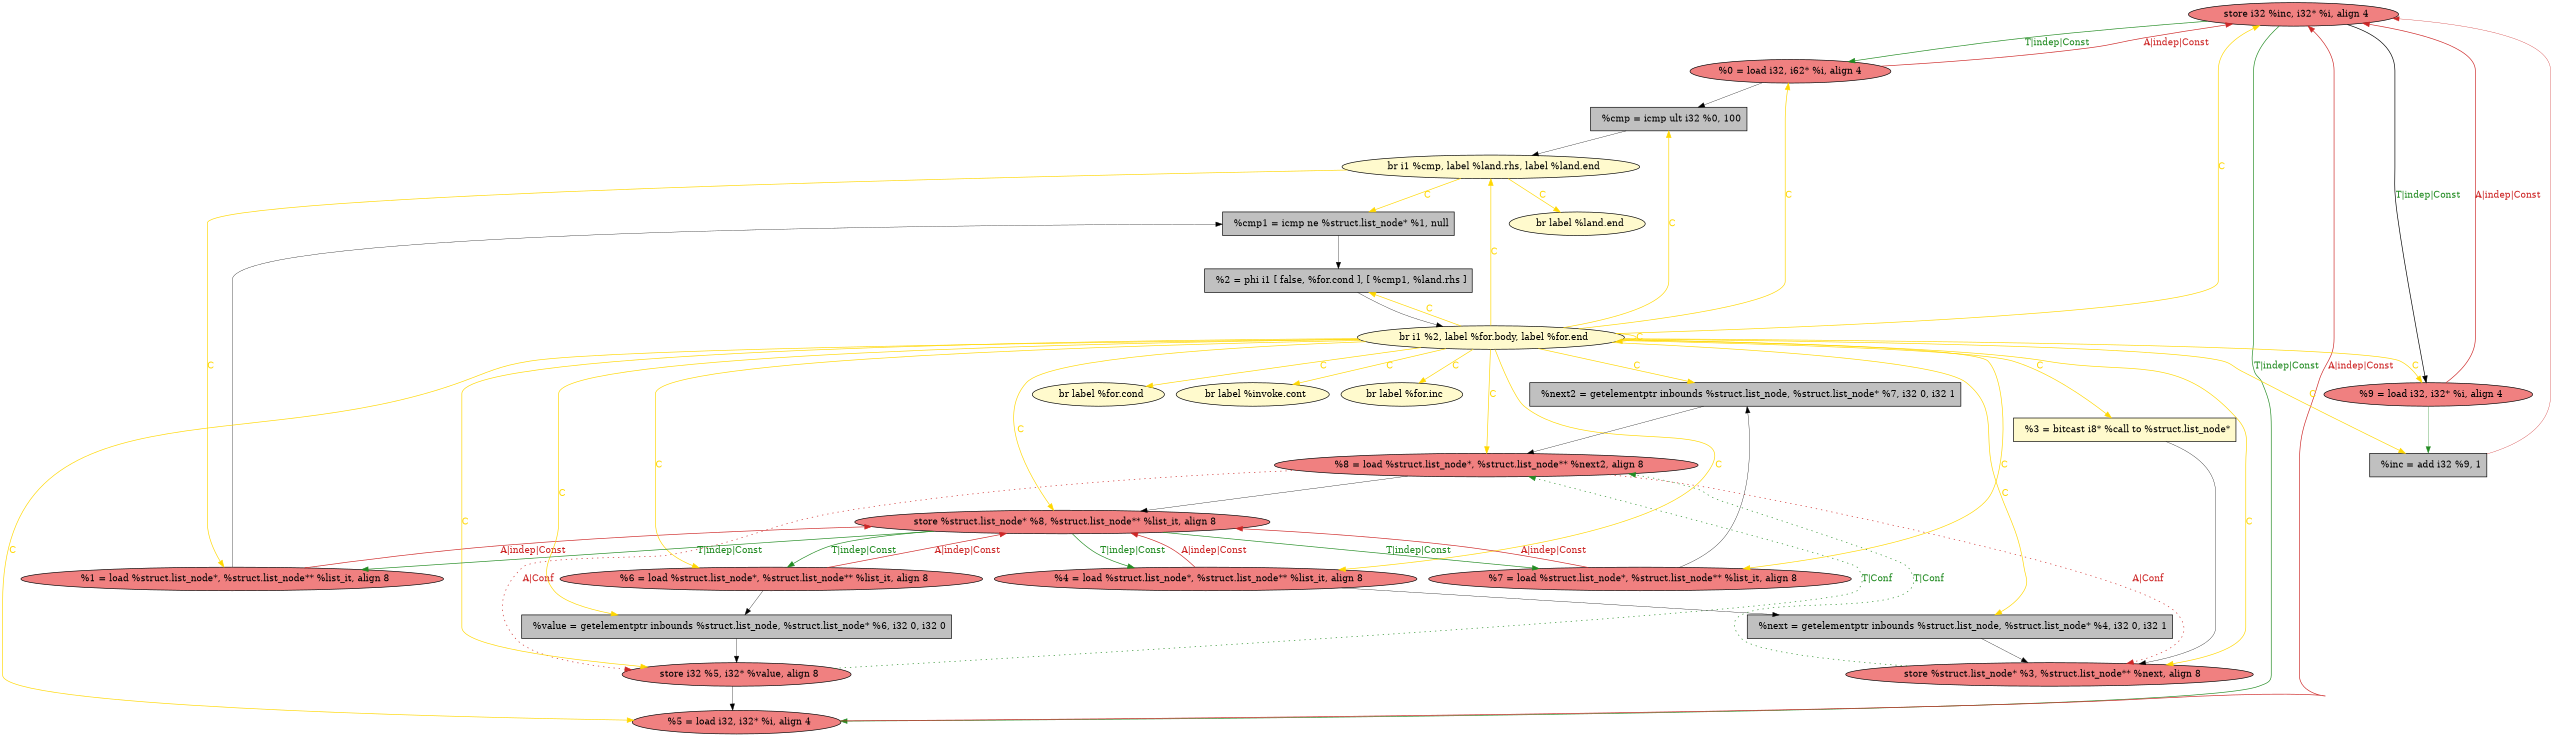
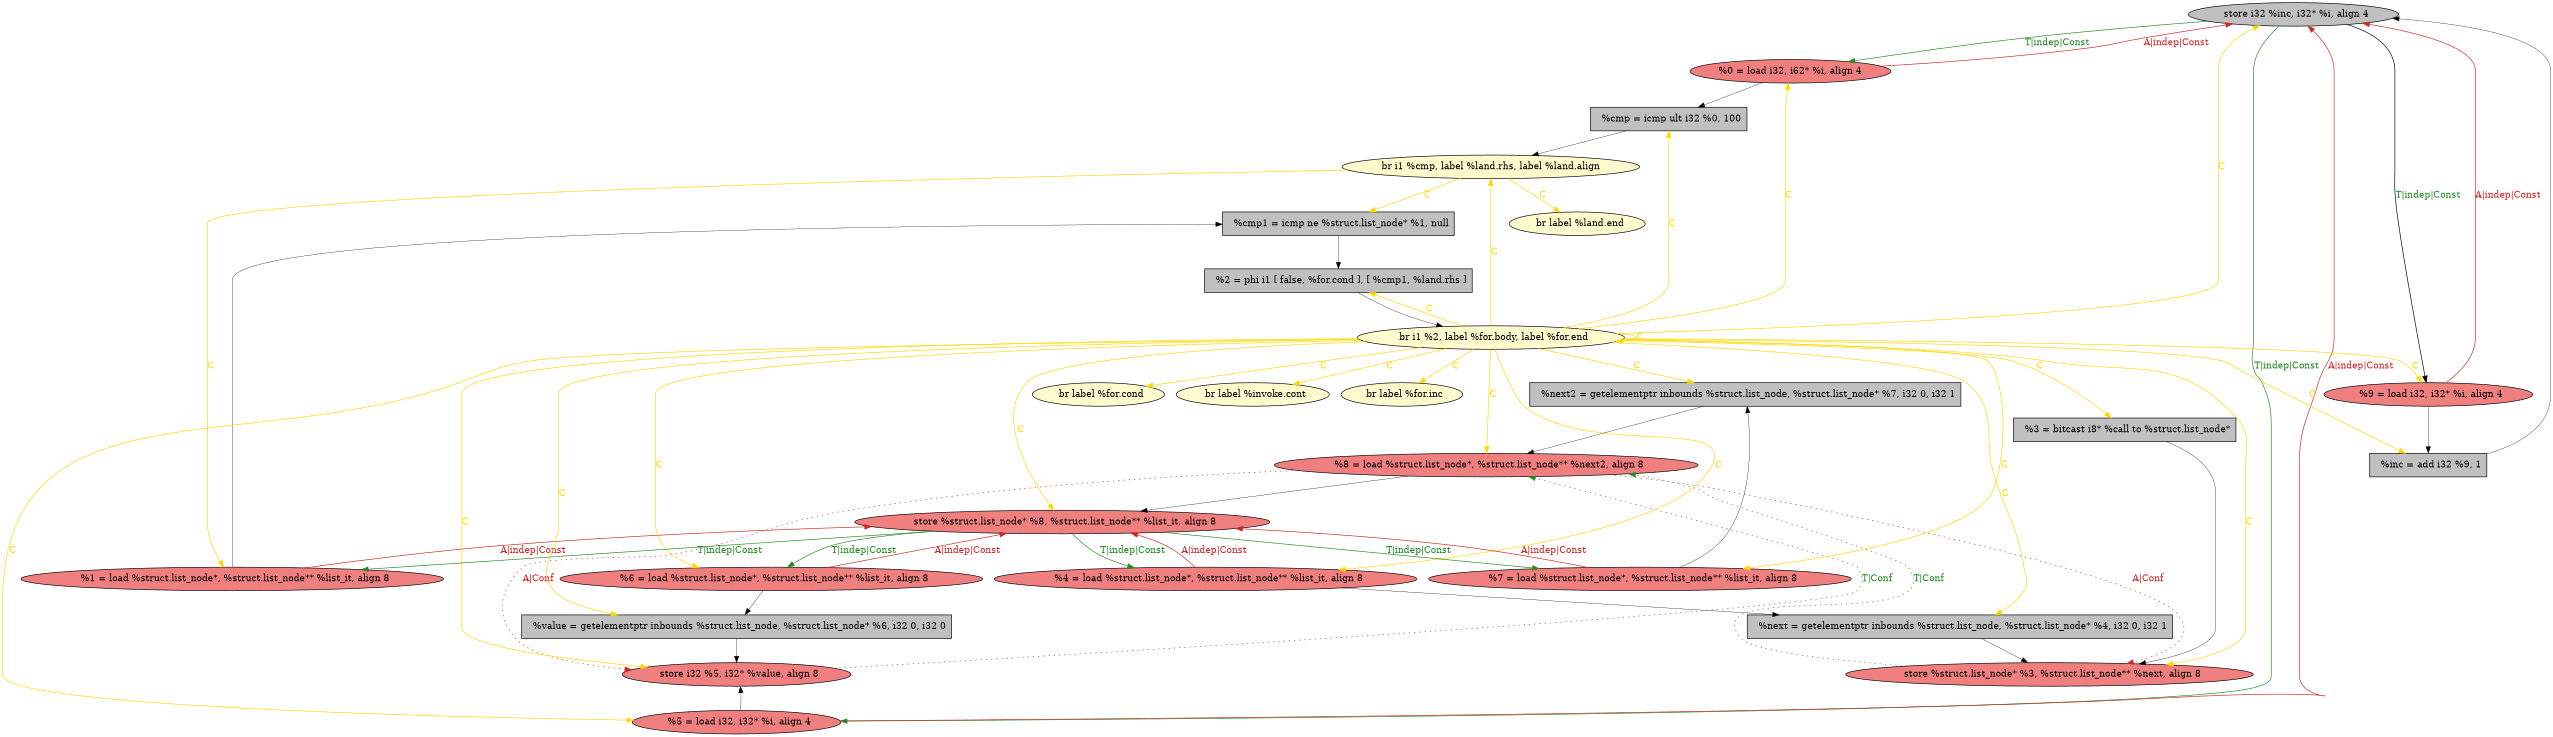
(2294, 14) -> (2294, 14)
(1491, 167) -> (1491, 167)
(2551, 195) -> (2551, 195)
(2428, 426) -> (2428, 426)
(2125, 430) -> (2125, 430)
(732, 695) -> (741, 702)
